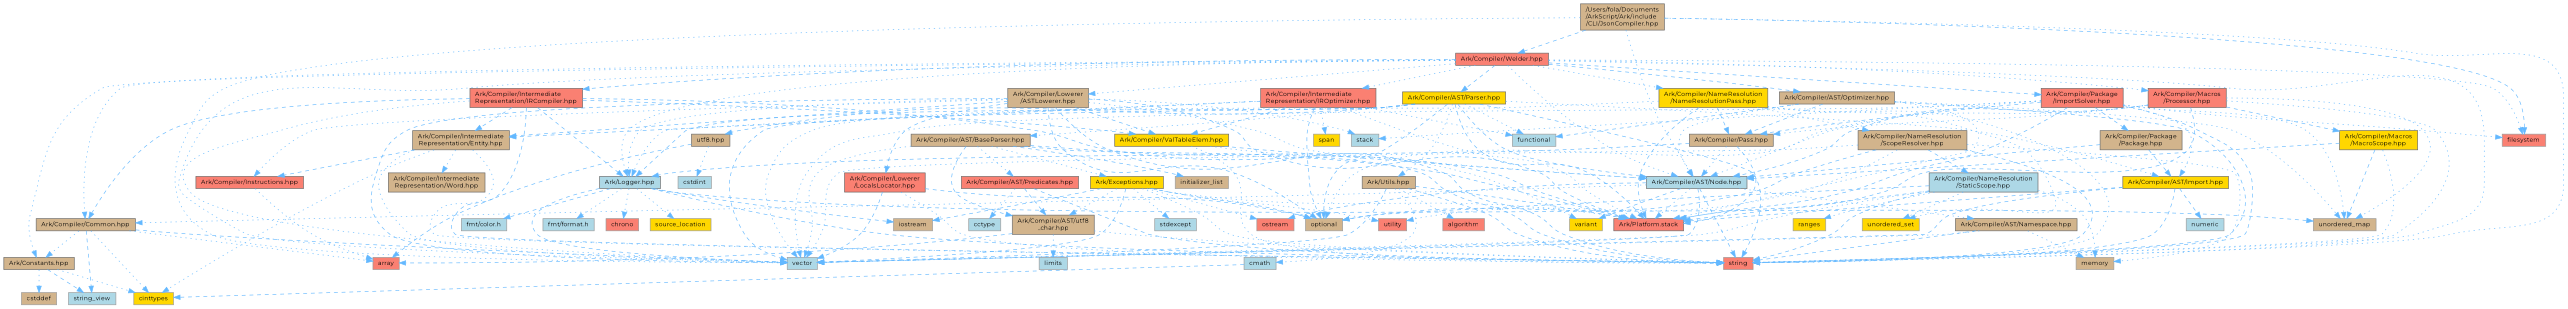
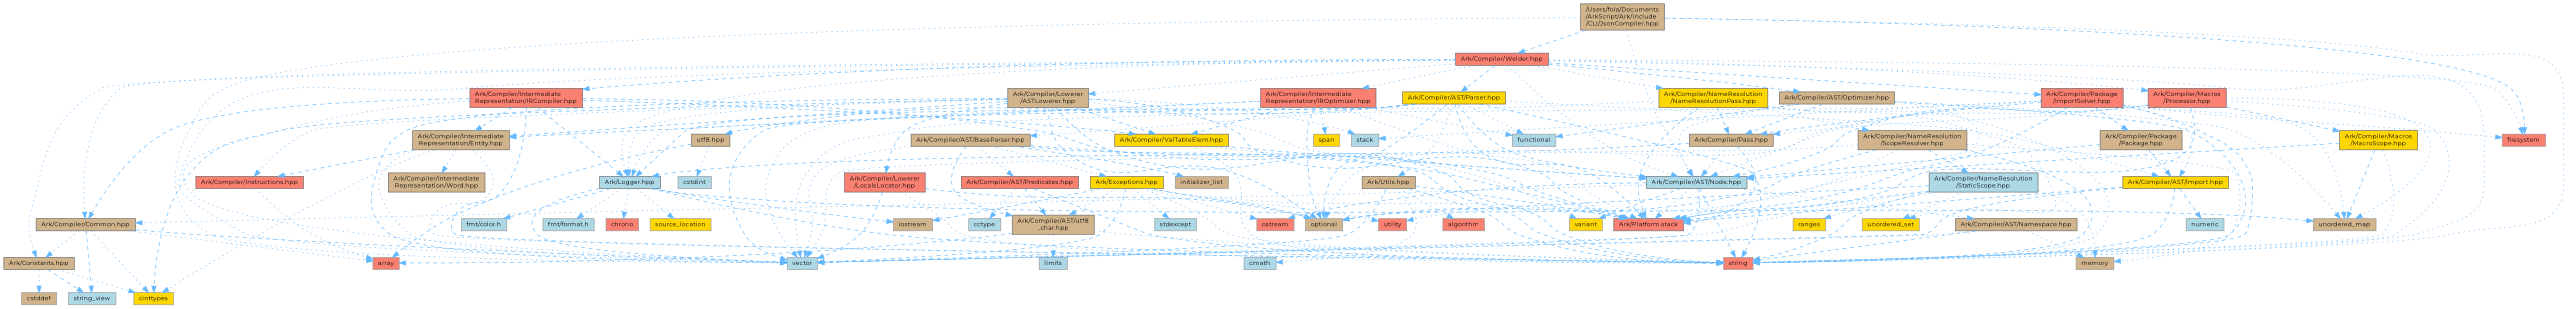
(712, 281) -> (319, 125)
